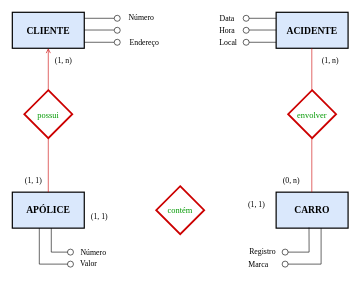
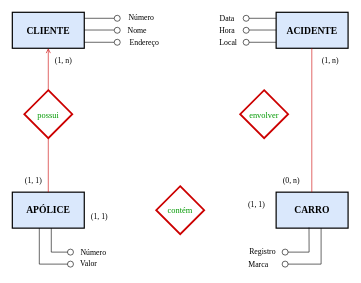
none -> (137, 30)
(312, 114) -> (264, 114)
